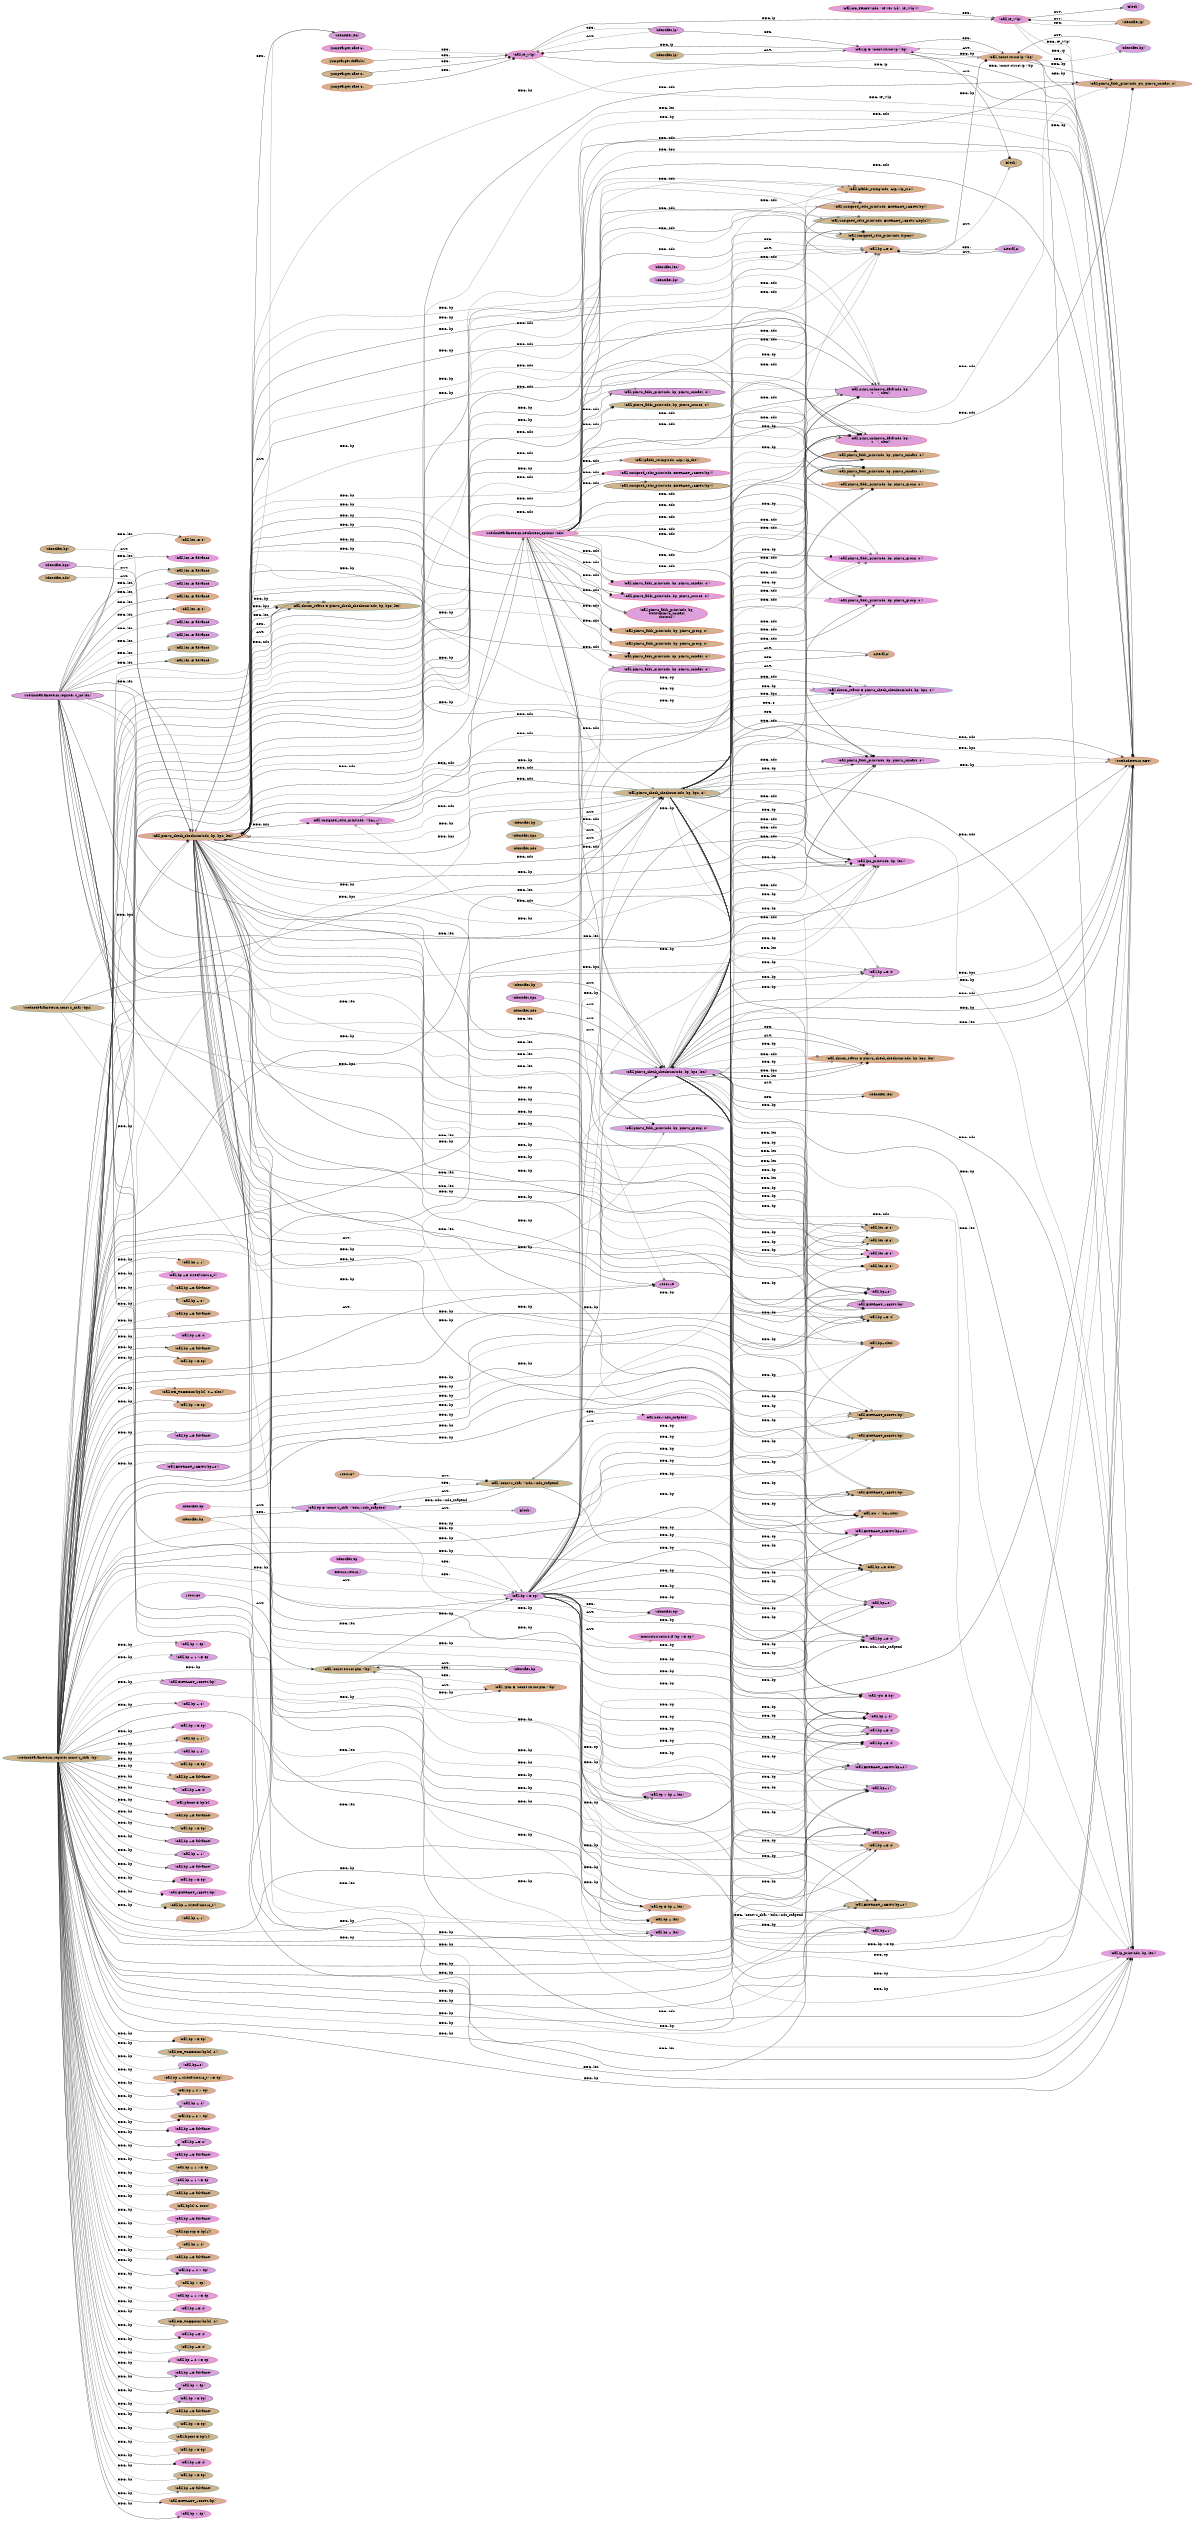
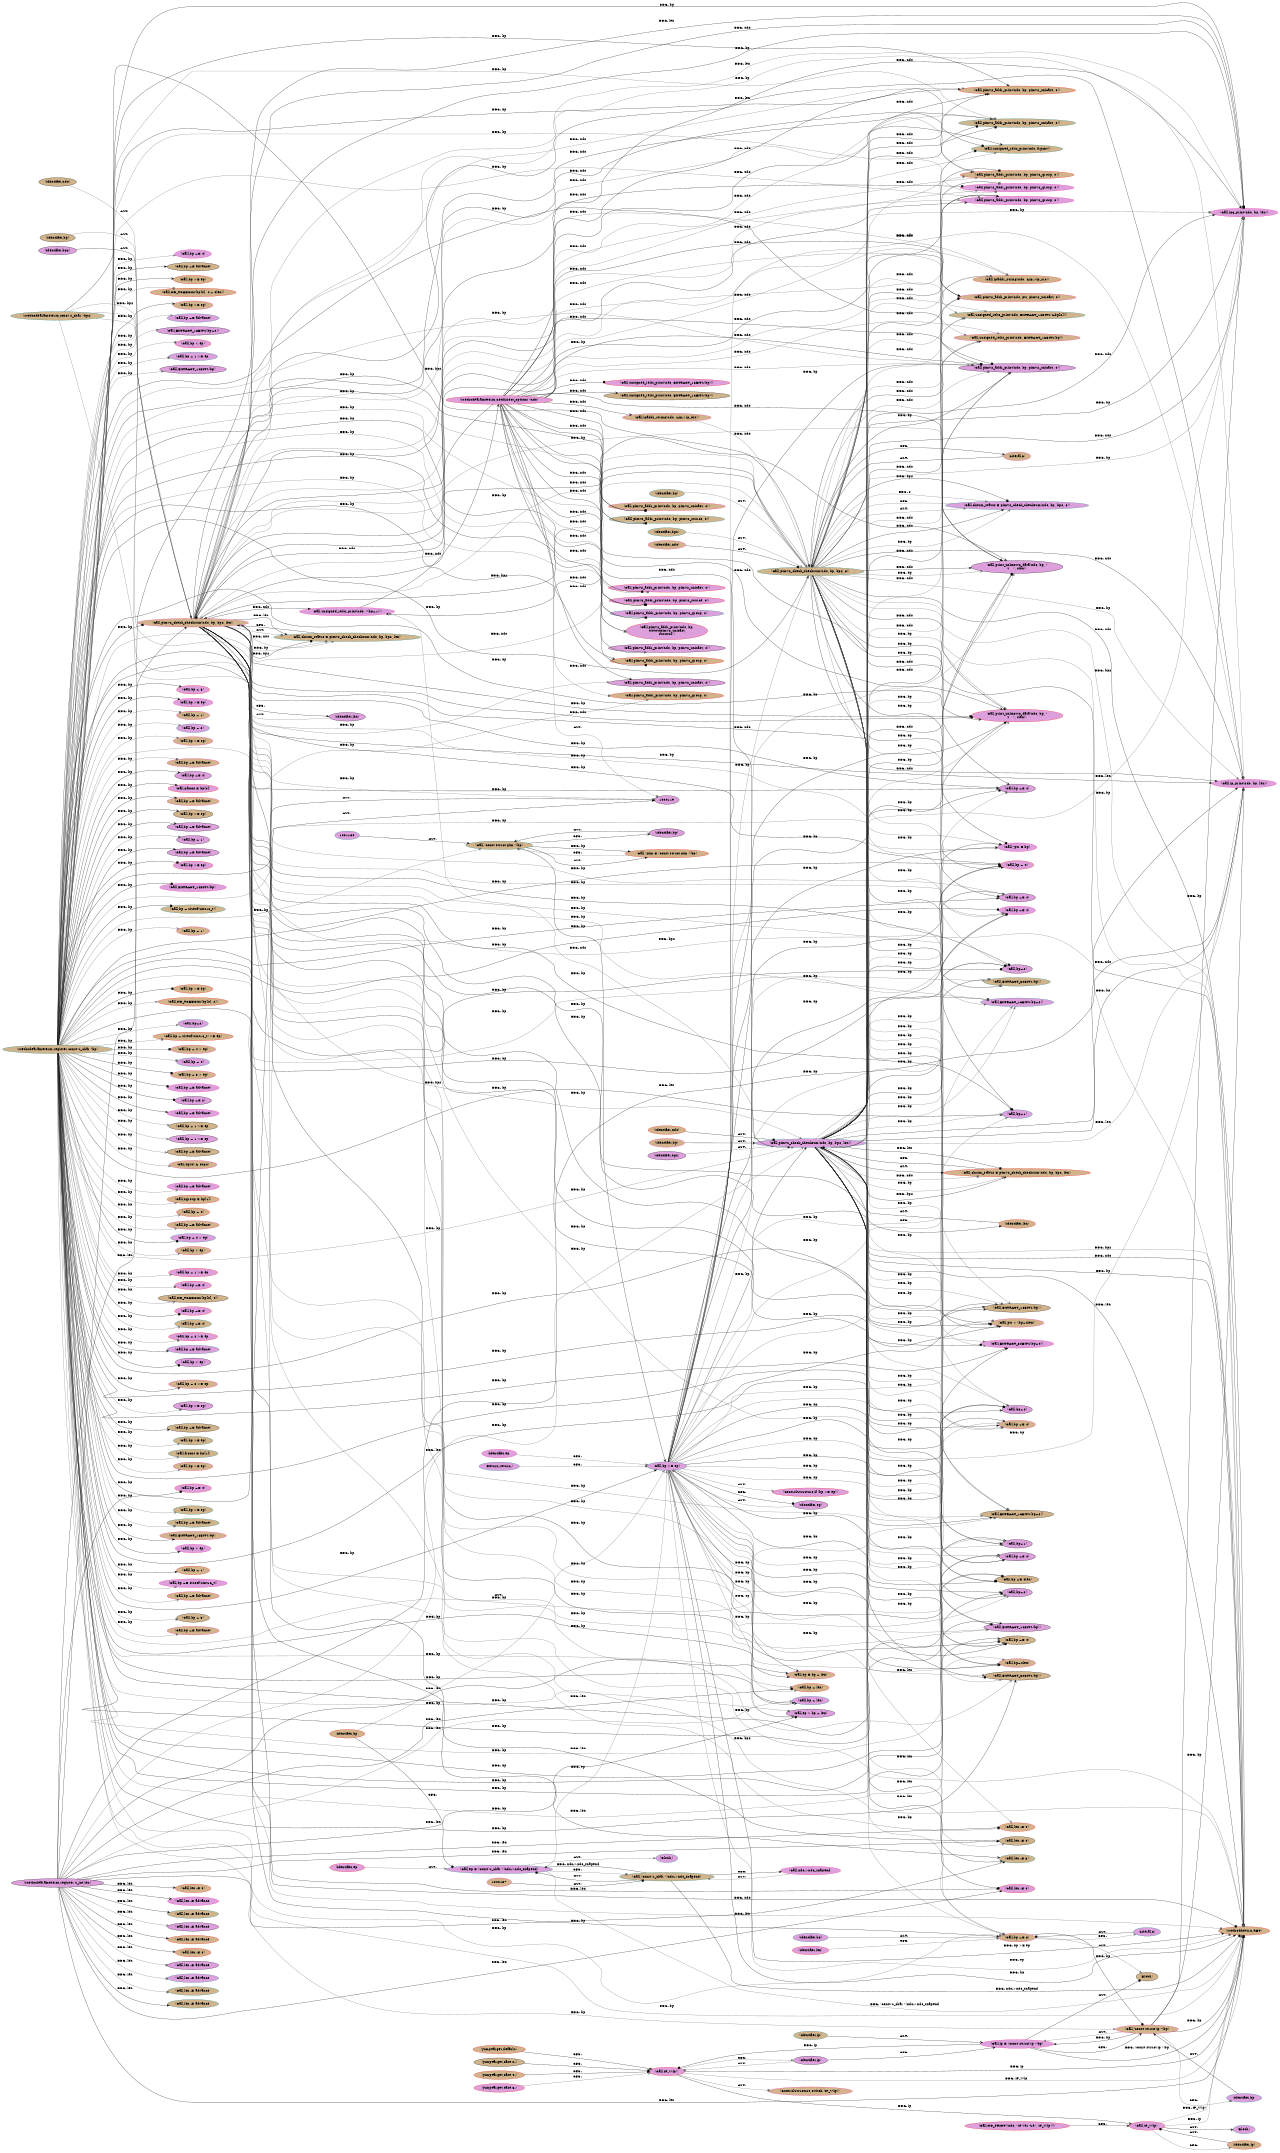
(1068, 71) -> (1197, 1126)
(1058, 74) -> (1194, 2021)
(561, 680) -> (775, 484)
none -> (193, 1384)
(193, 1596) -> (347, 835)
(193, 2052) -> (193, 1002)
none -> (811, 2091)
